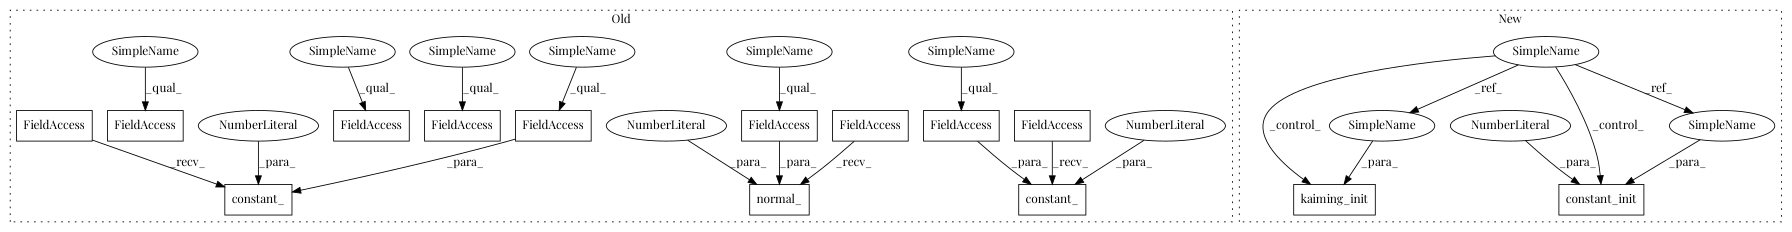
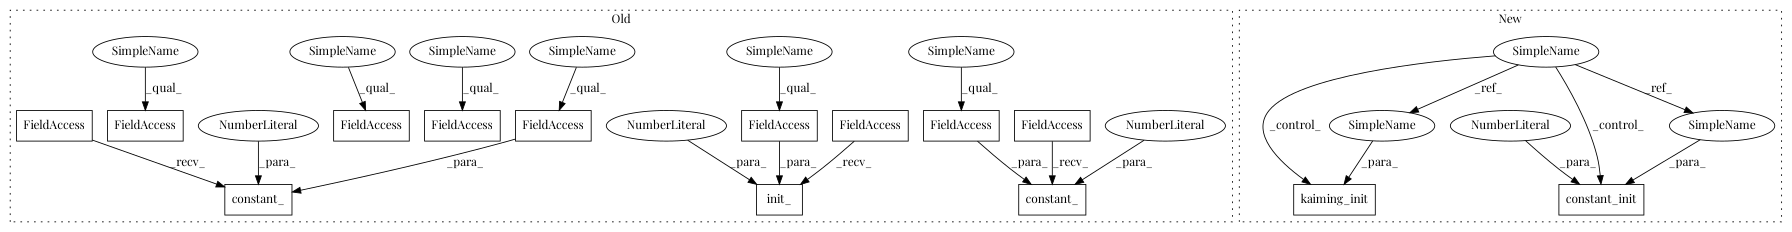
(779, 200) -> (779, 200)
